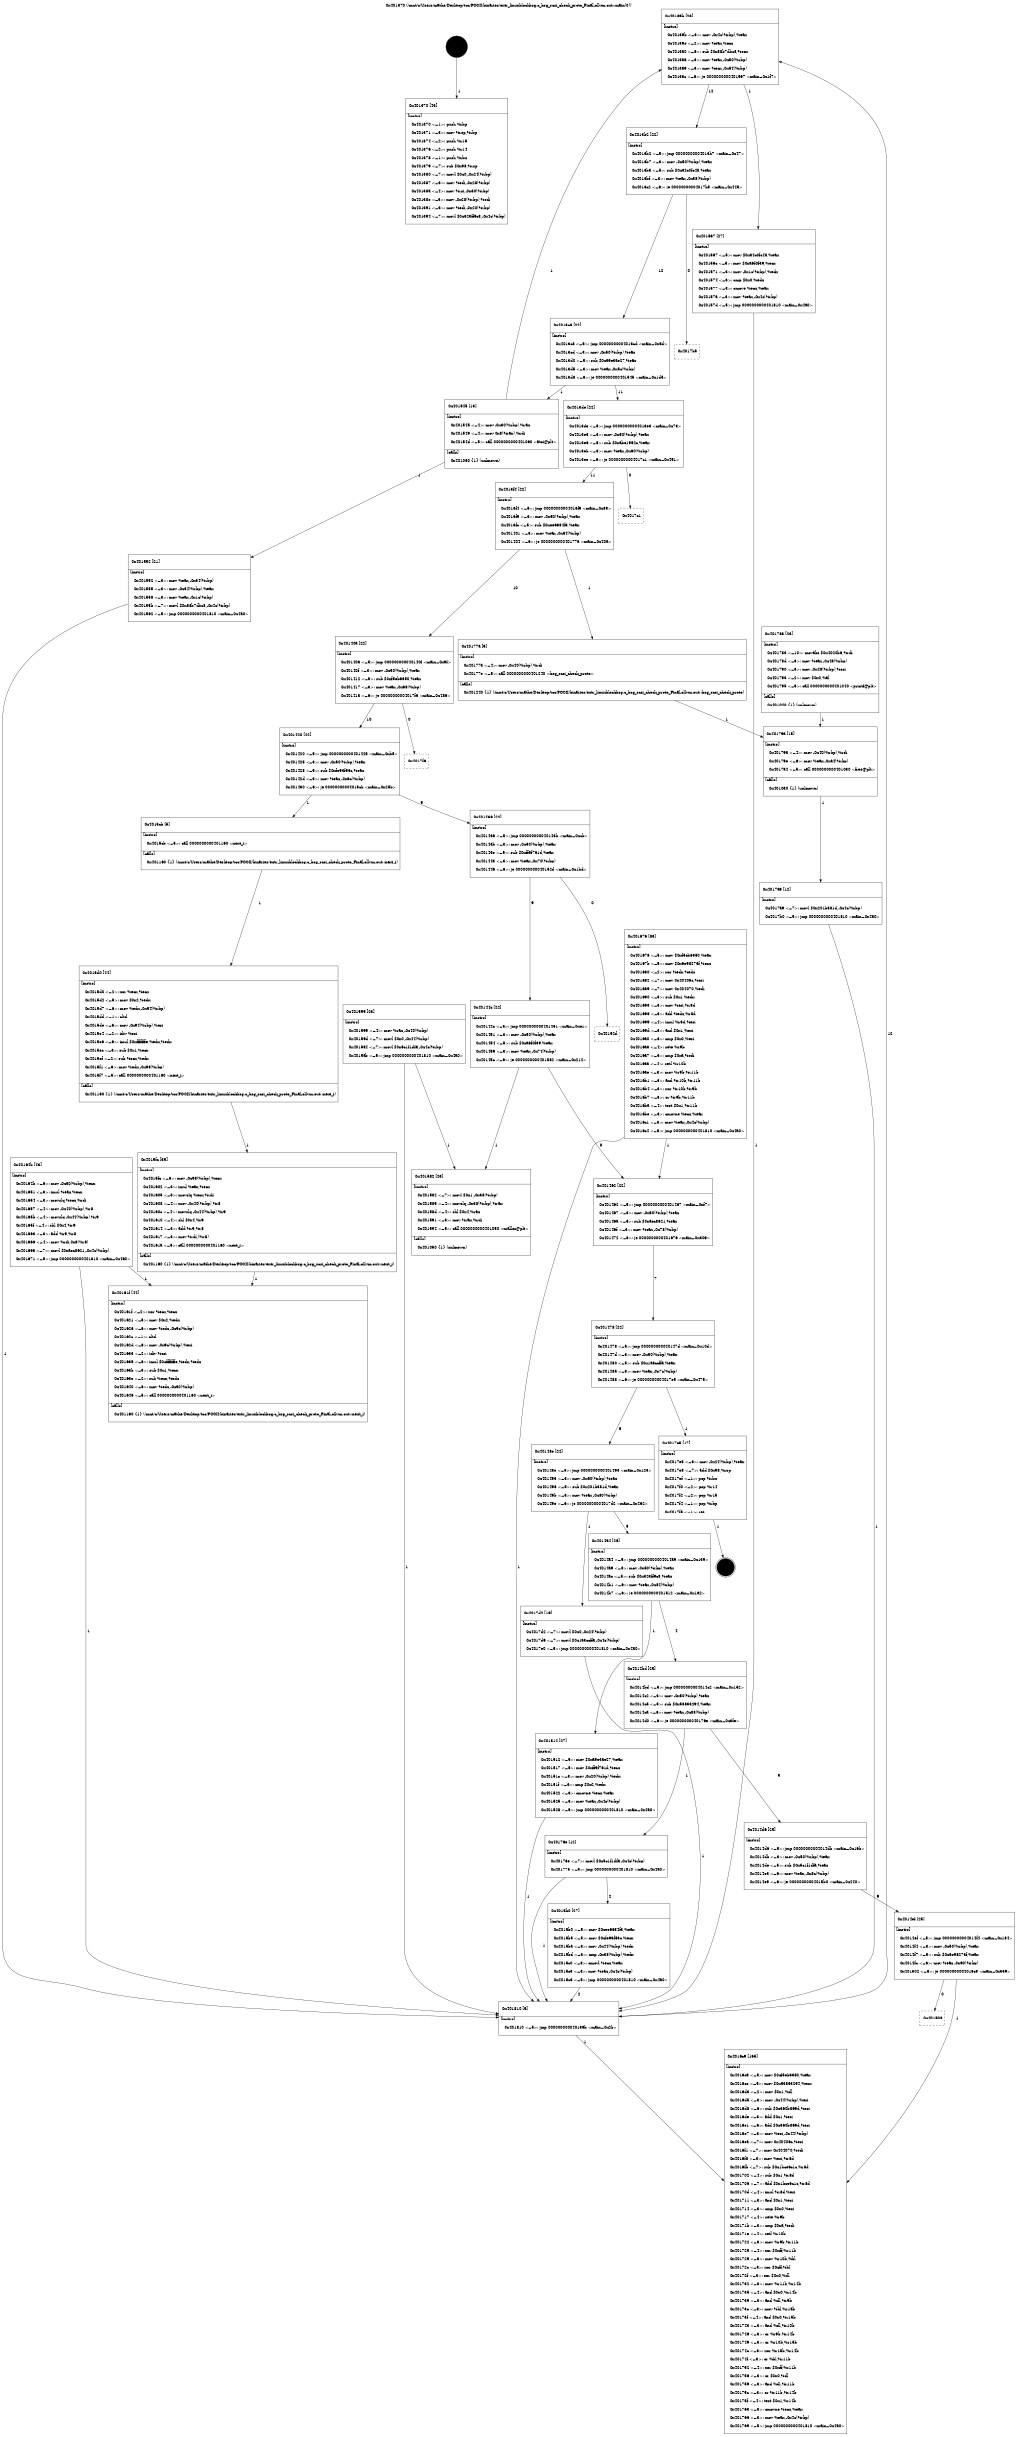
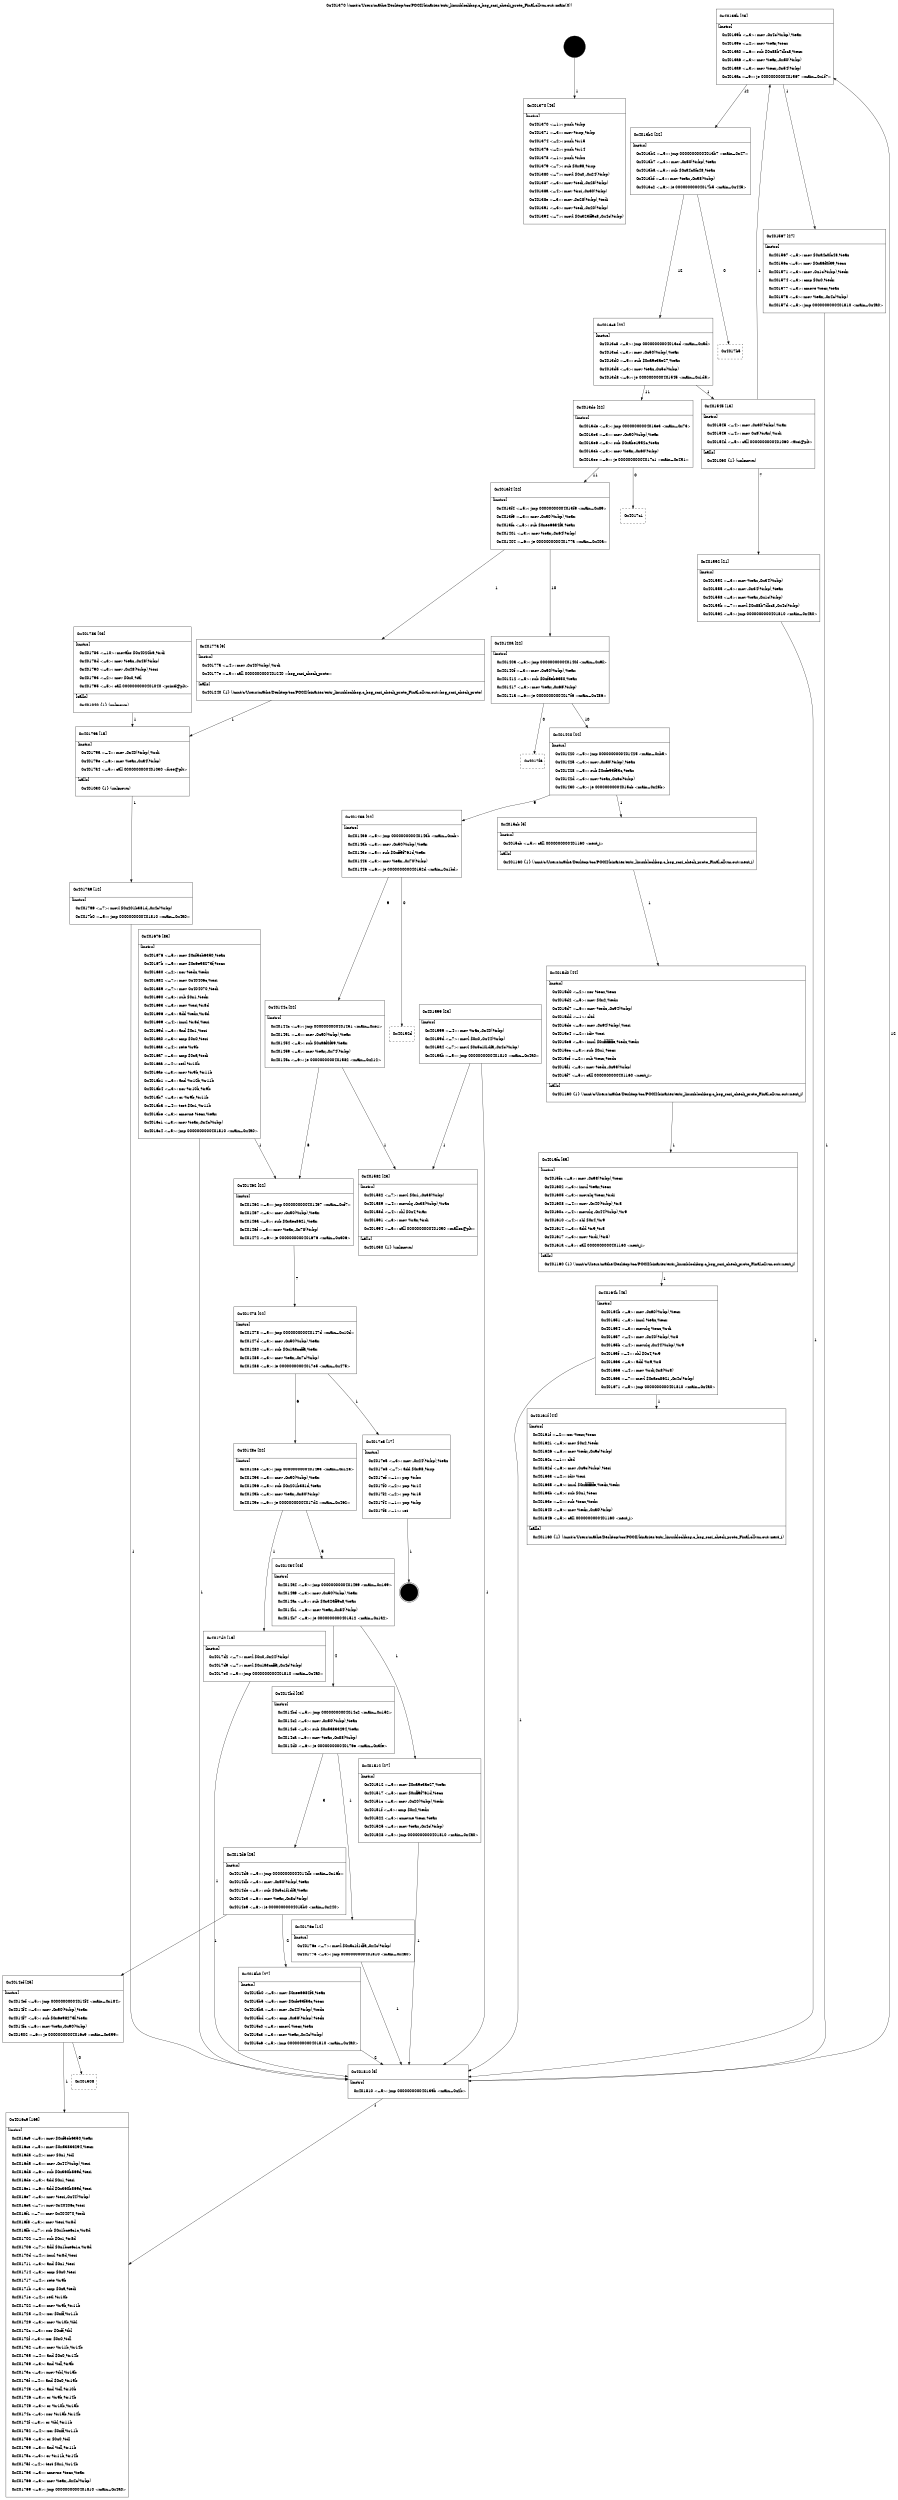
(419, 475) -> (760, 475)
(254, 1278) -> (662, 1278)
(607, 1889) -> (283, 1940)
(877, 1897) -> (215, 1941)
